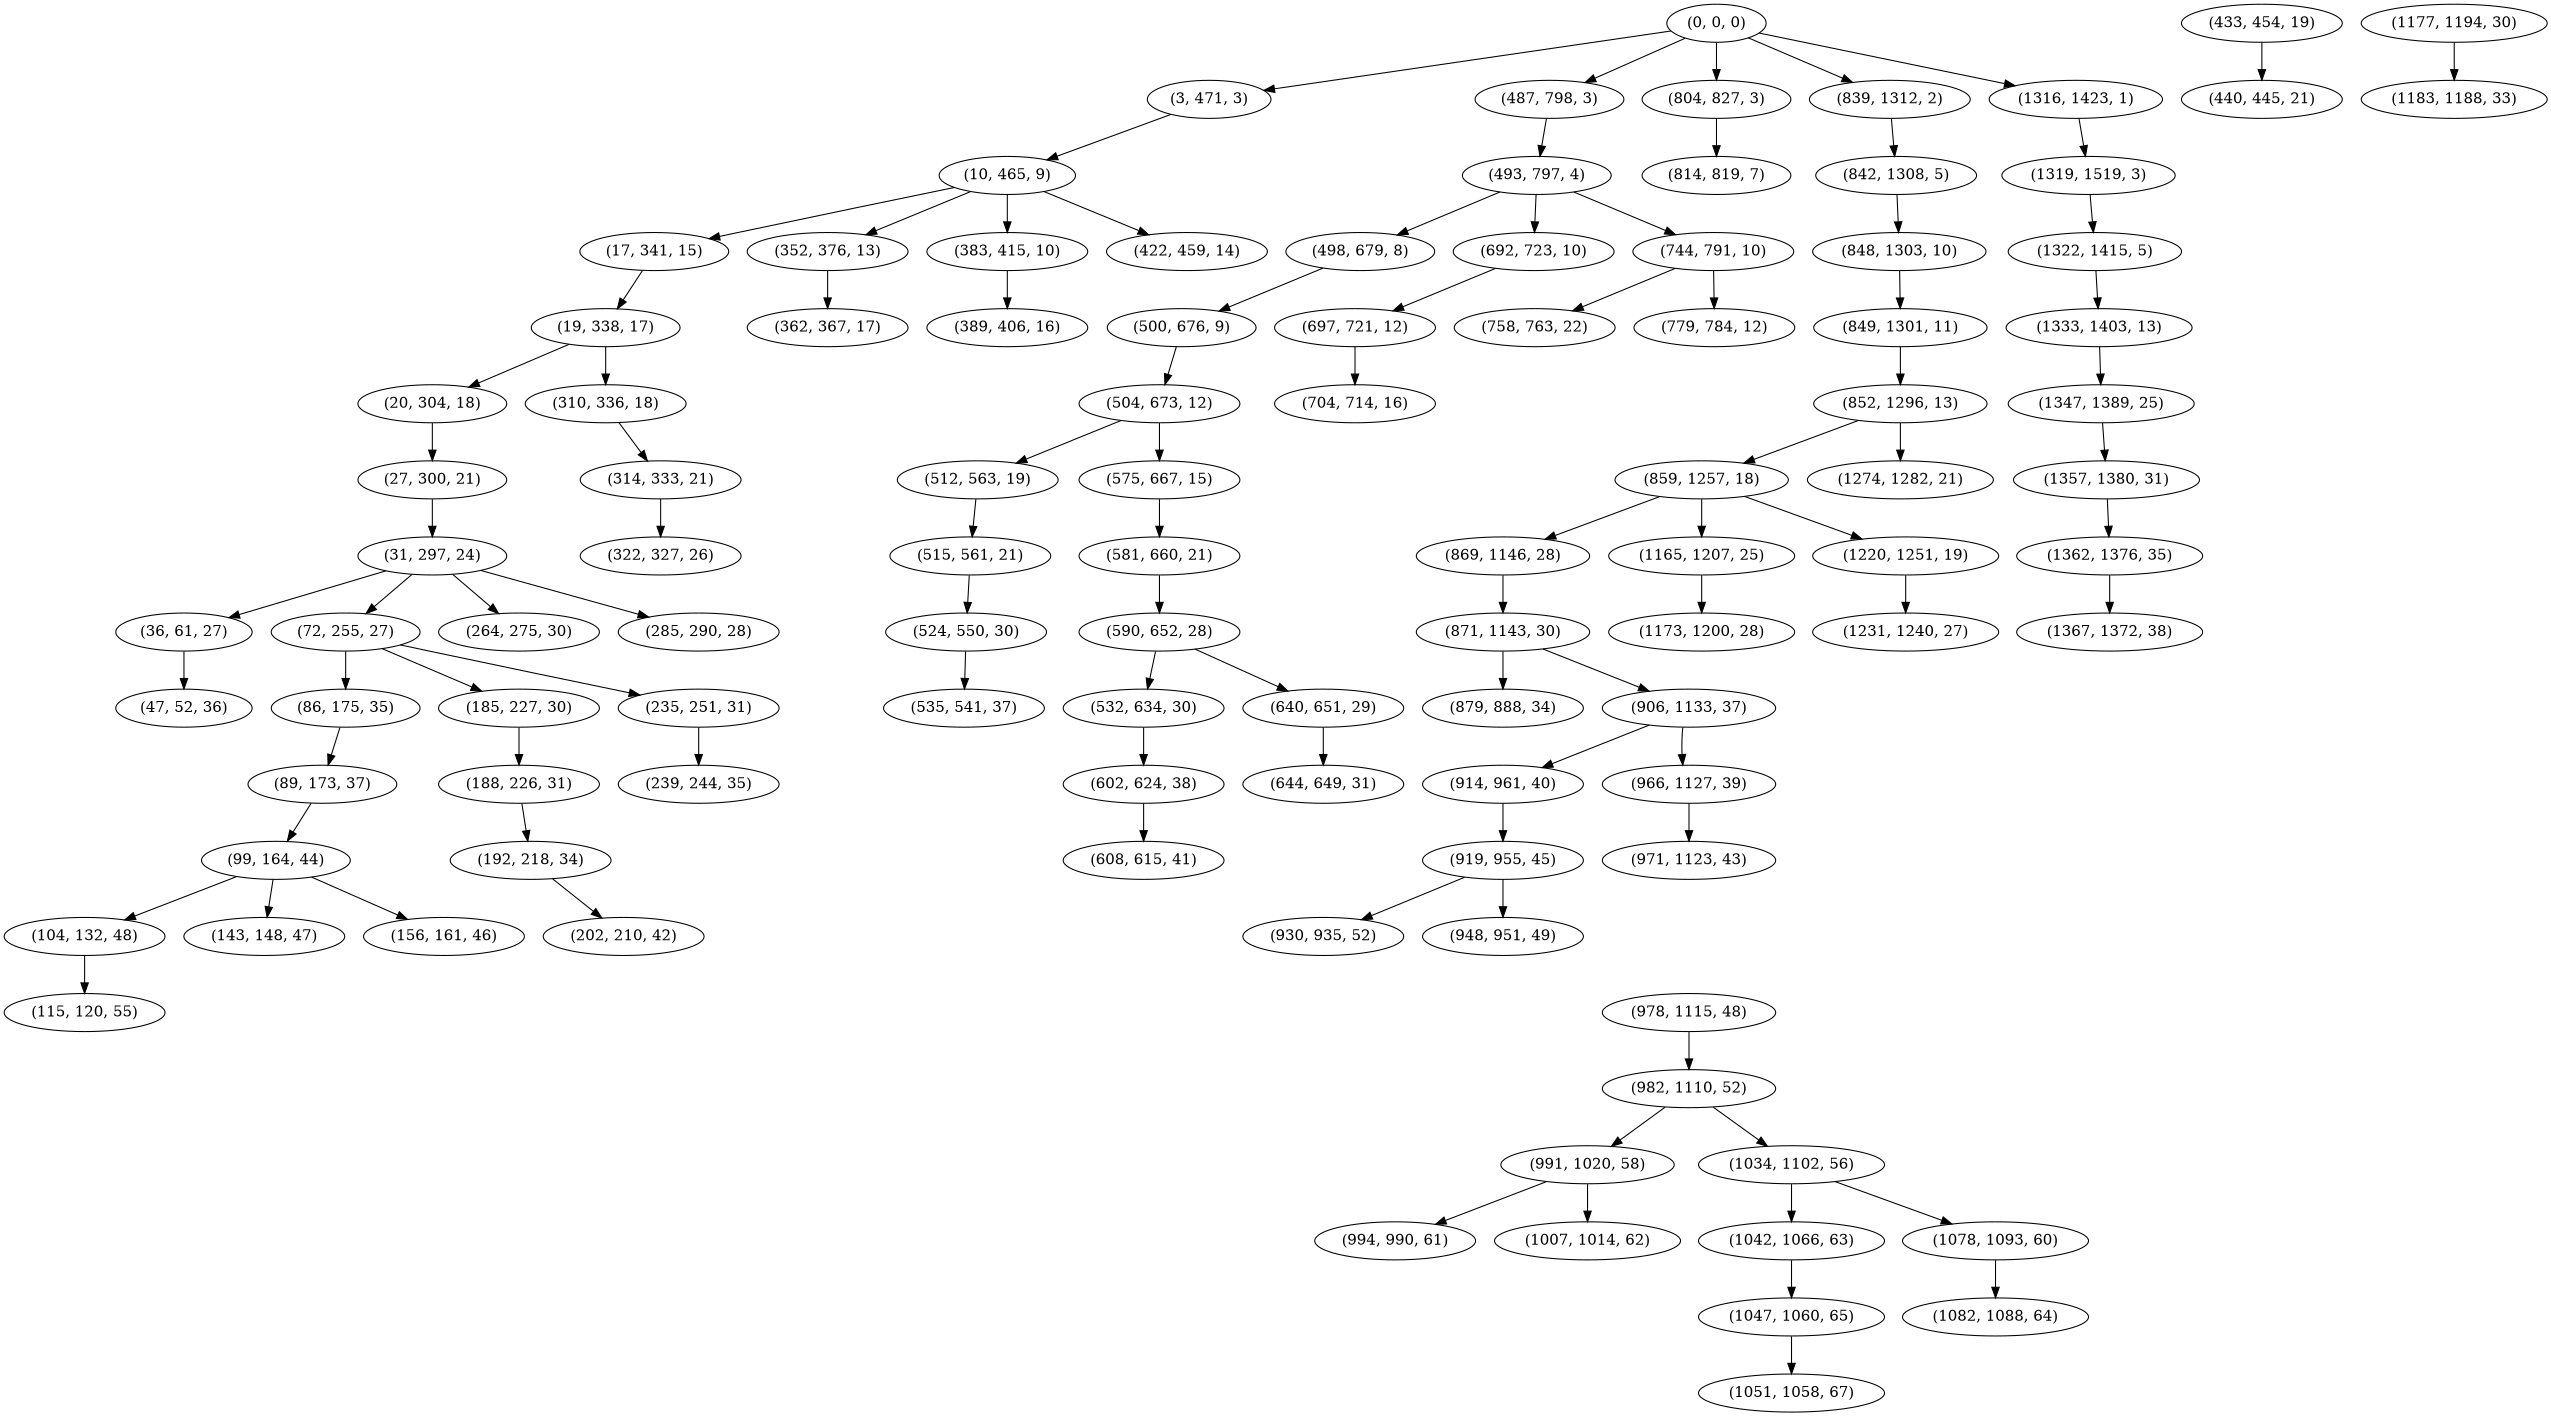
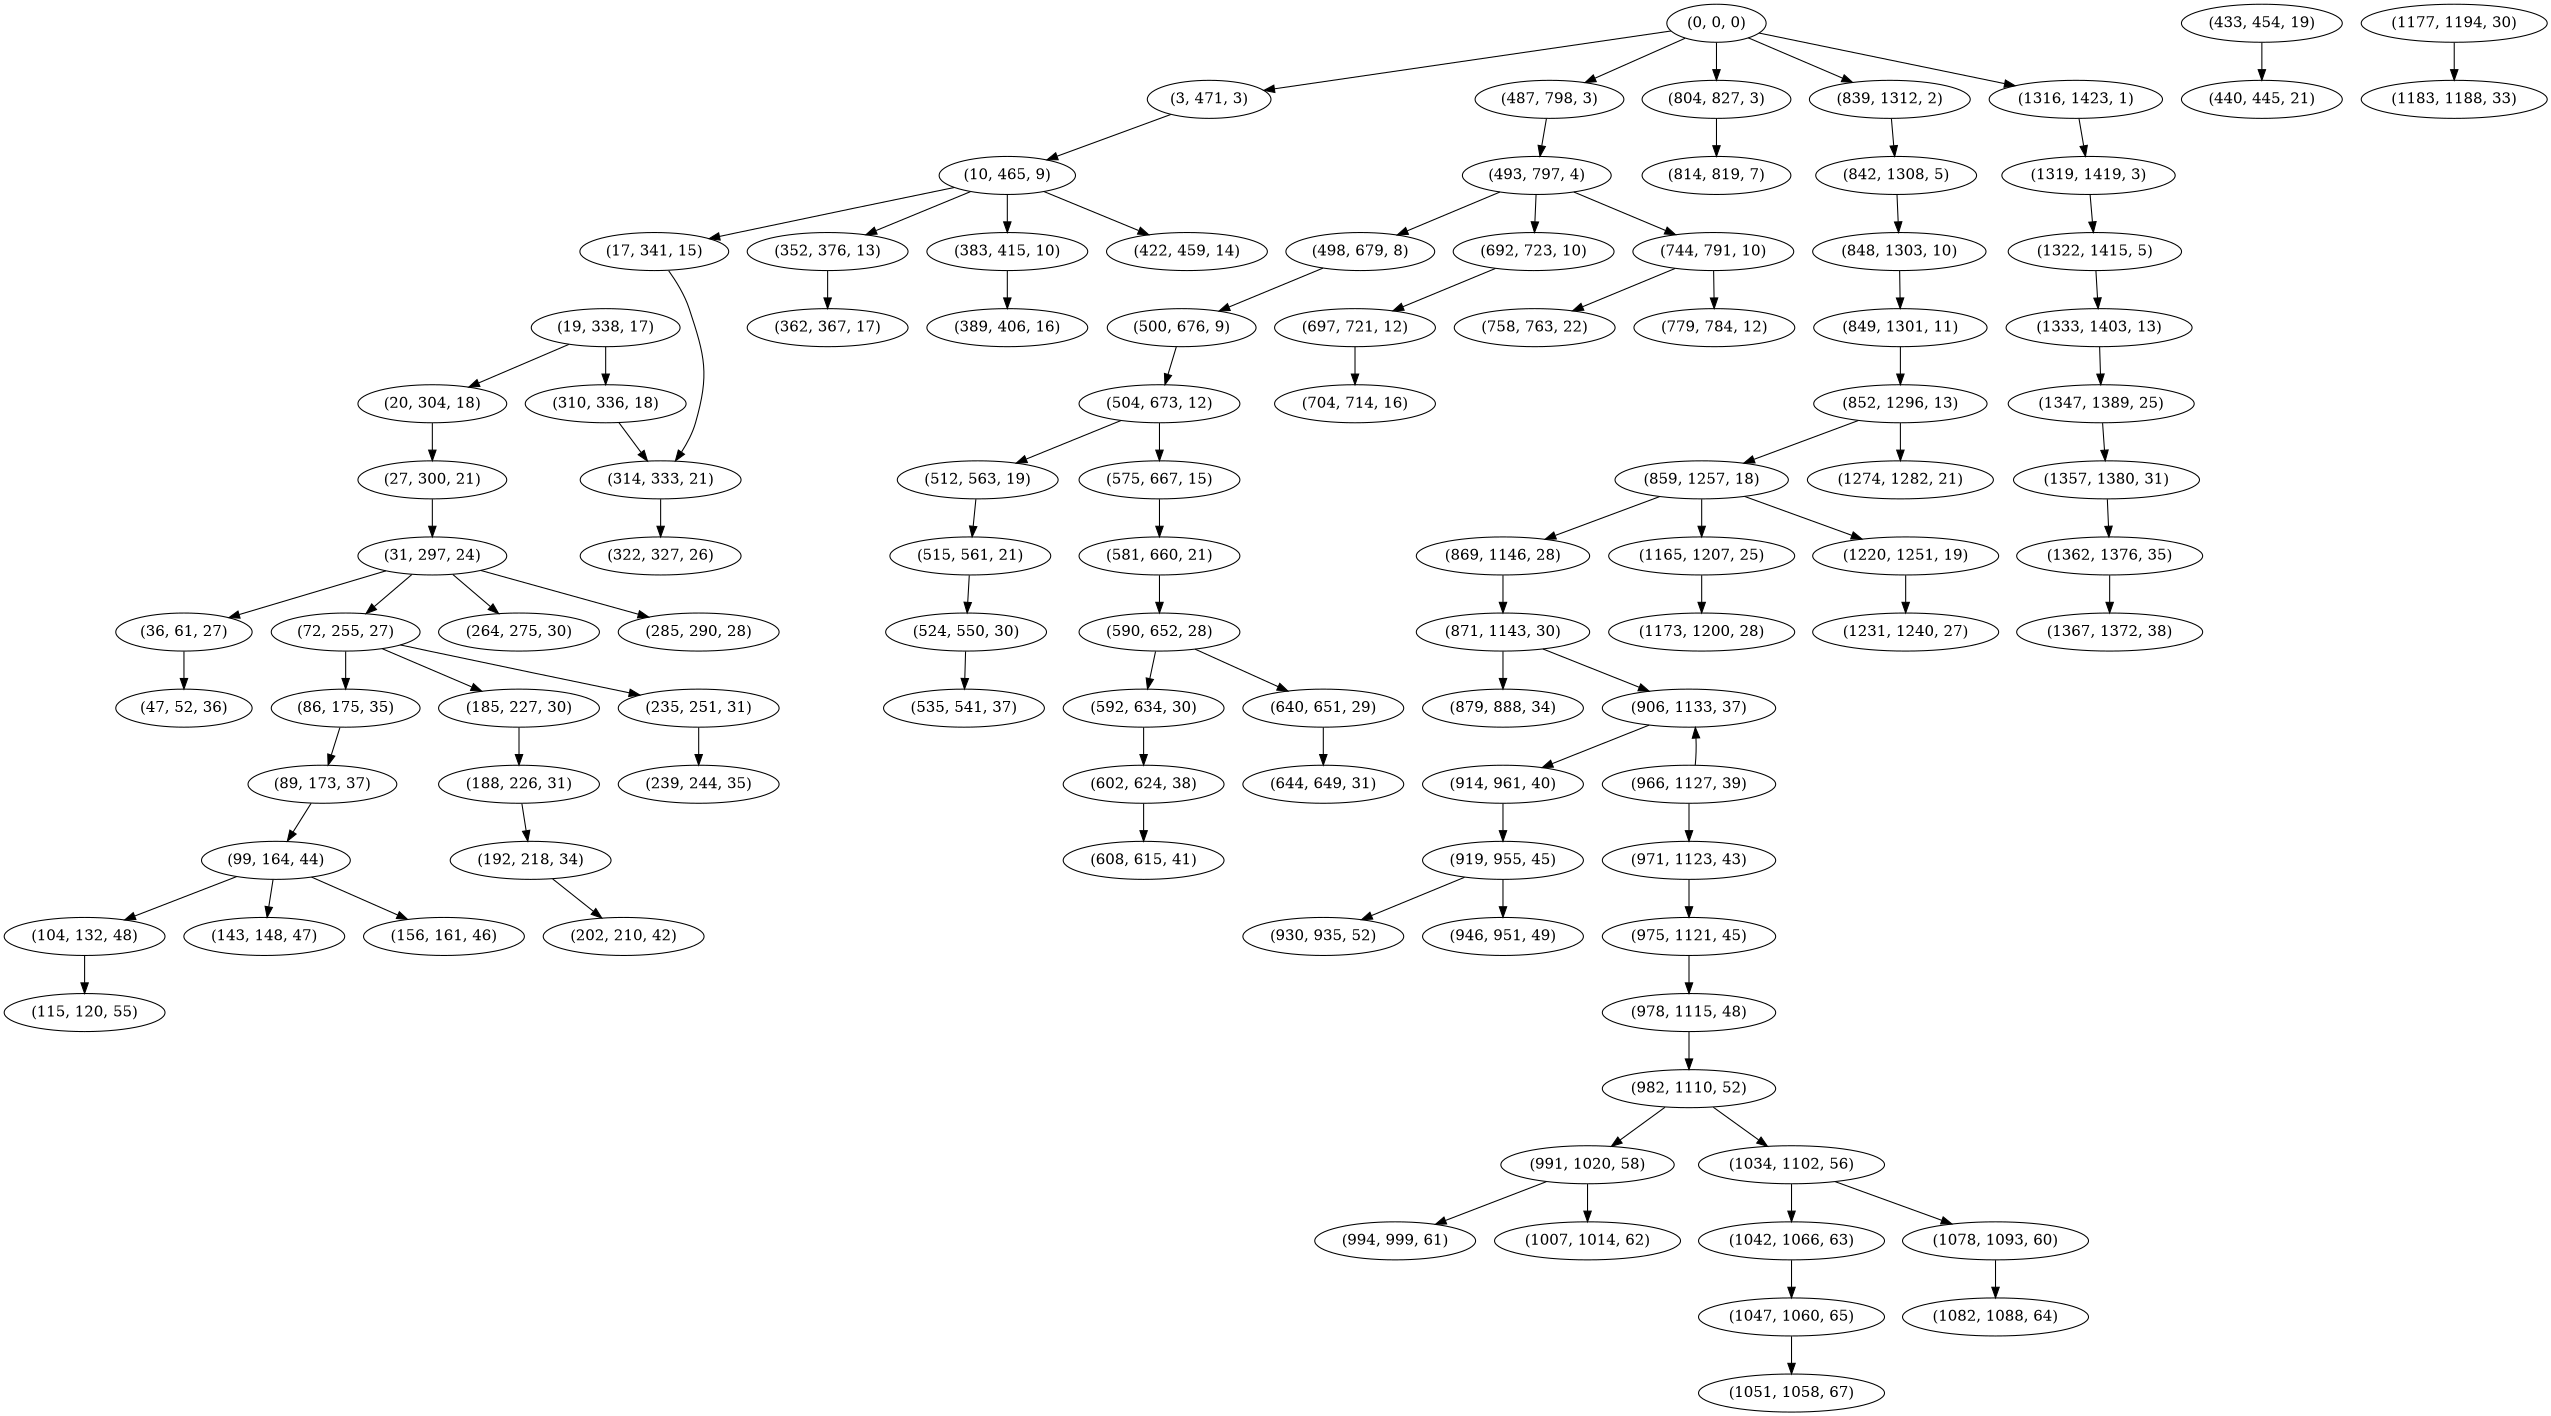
(2089, 175) -> (2089, 175)
(633, 285) -> (703, 360)
(1144, 708) -> (1144, 708)
(1682, 741) -> (1696, 752)
(1503, 936) -> (1503, 936)
none -> (1689, 936)
(1395, 1241) -> (1395, 1241)
